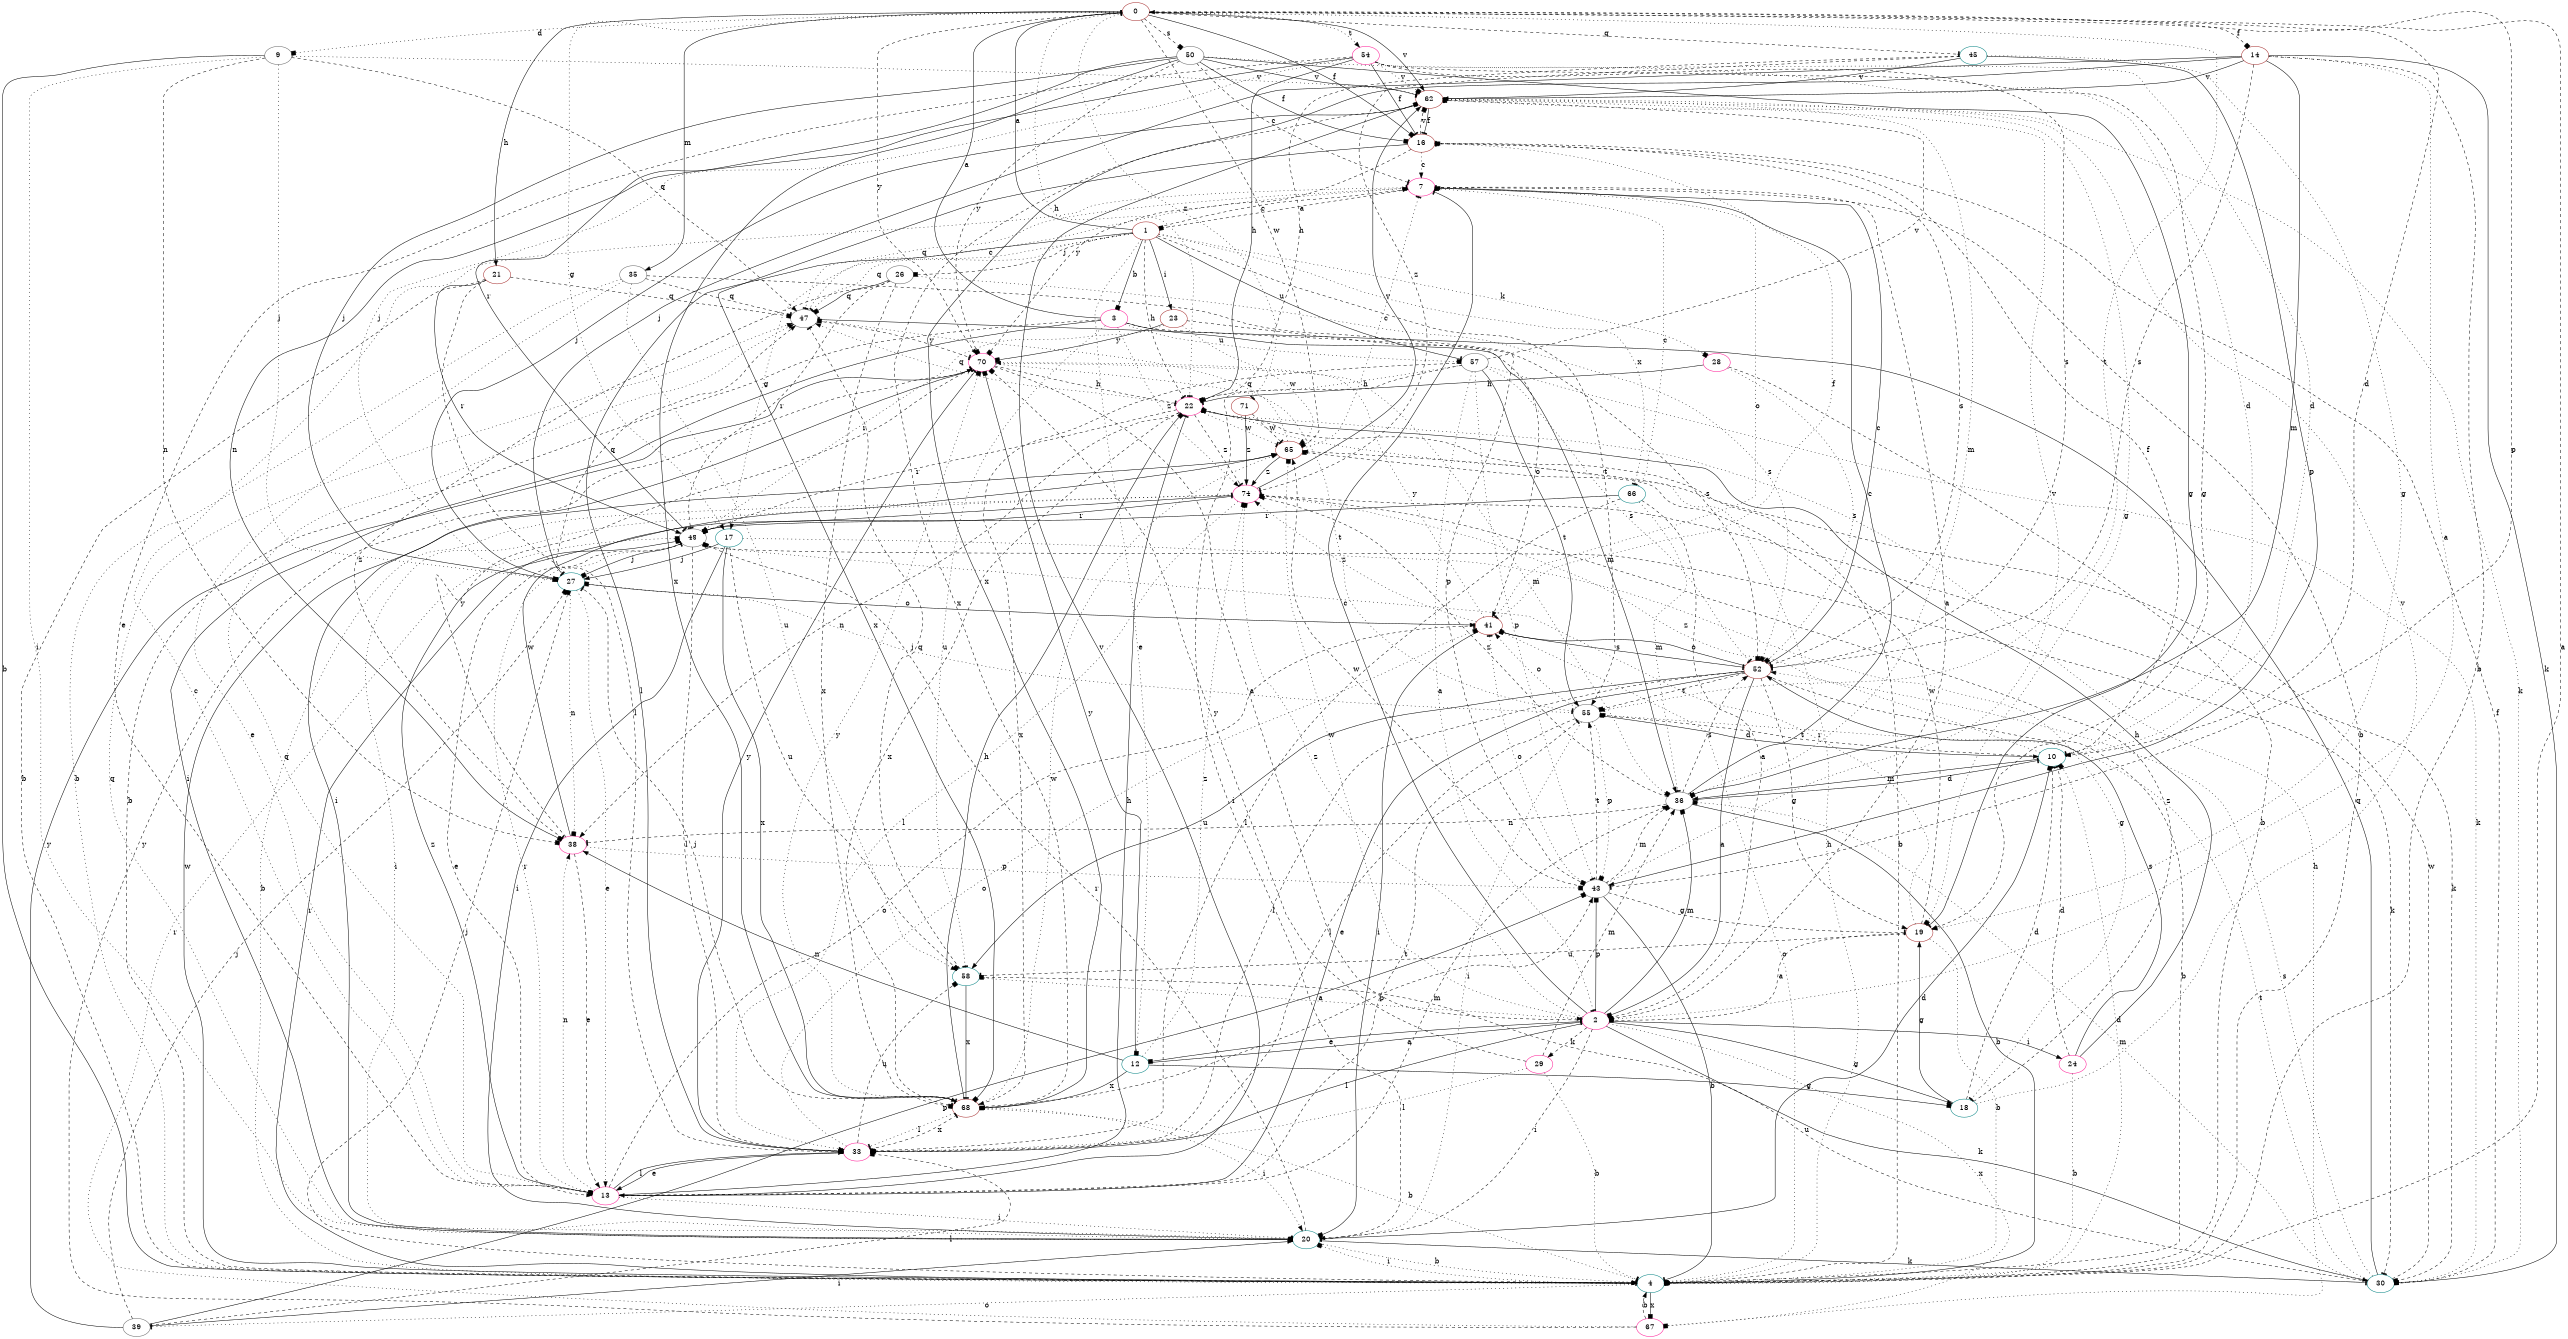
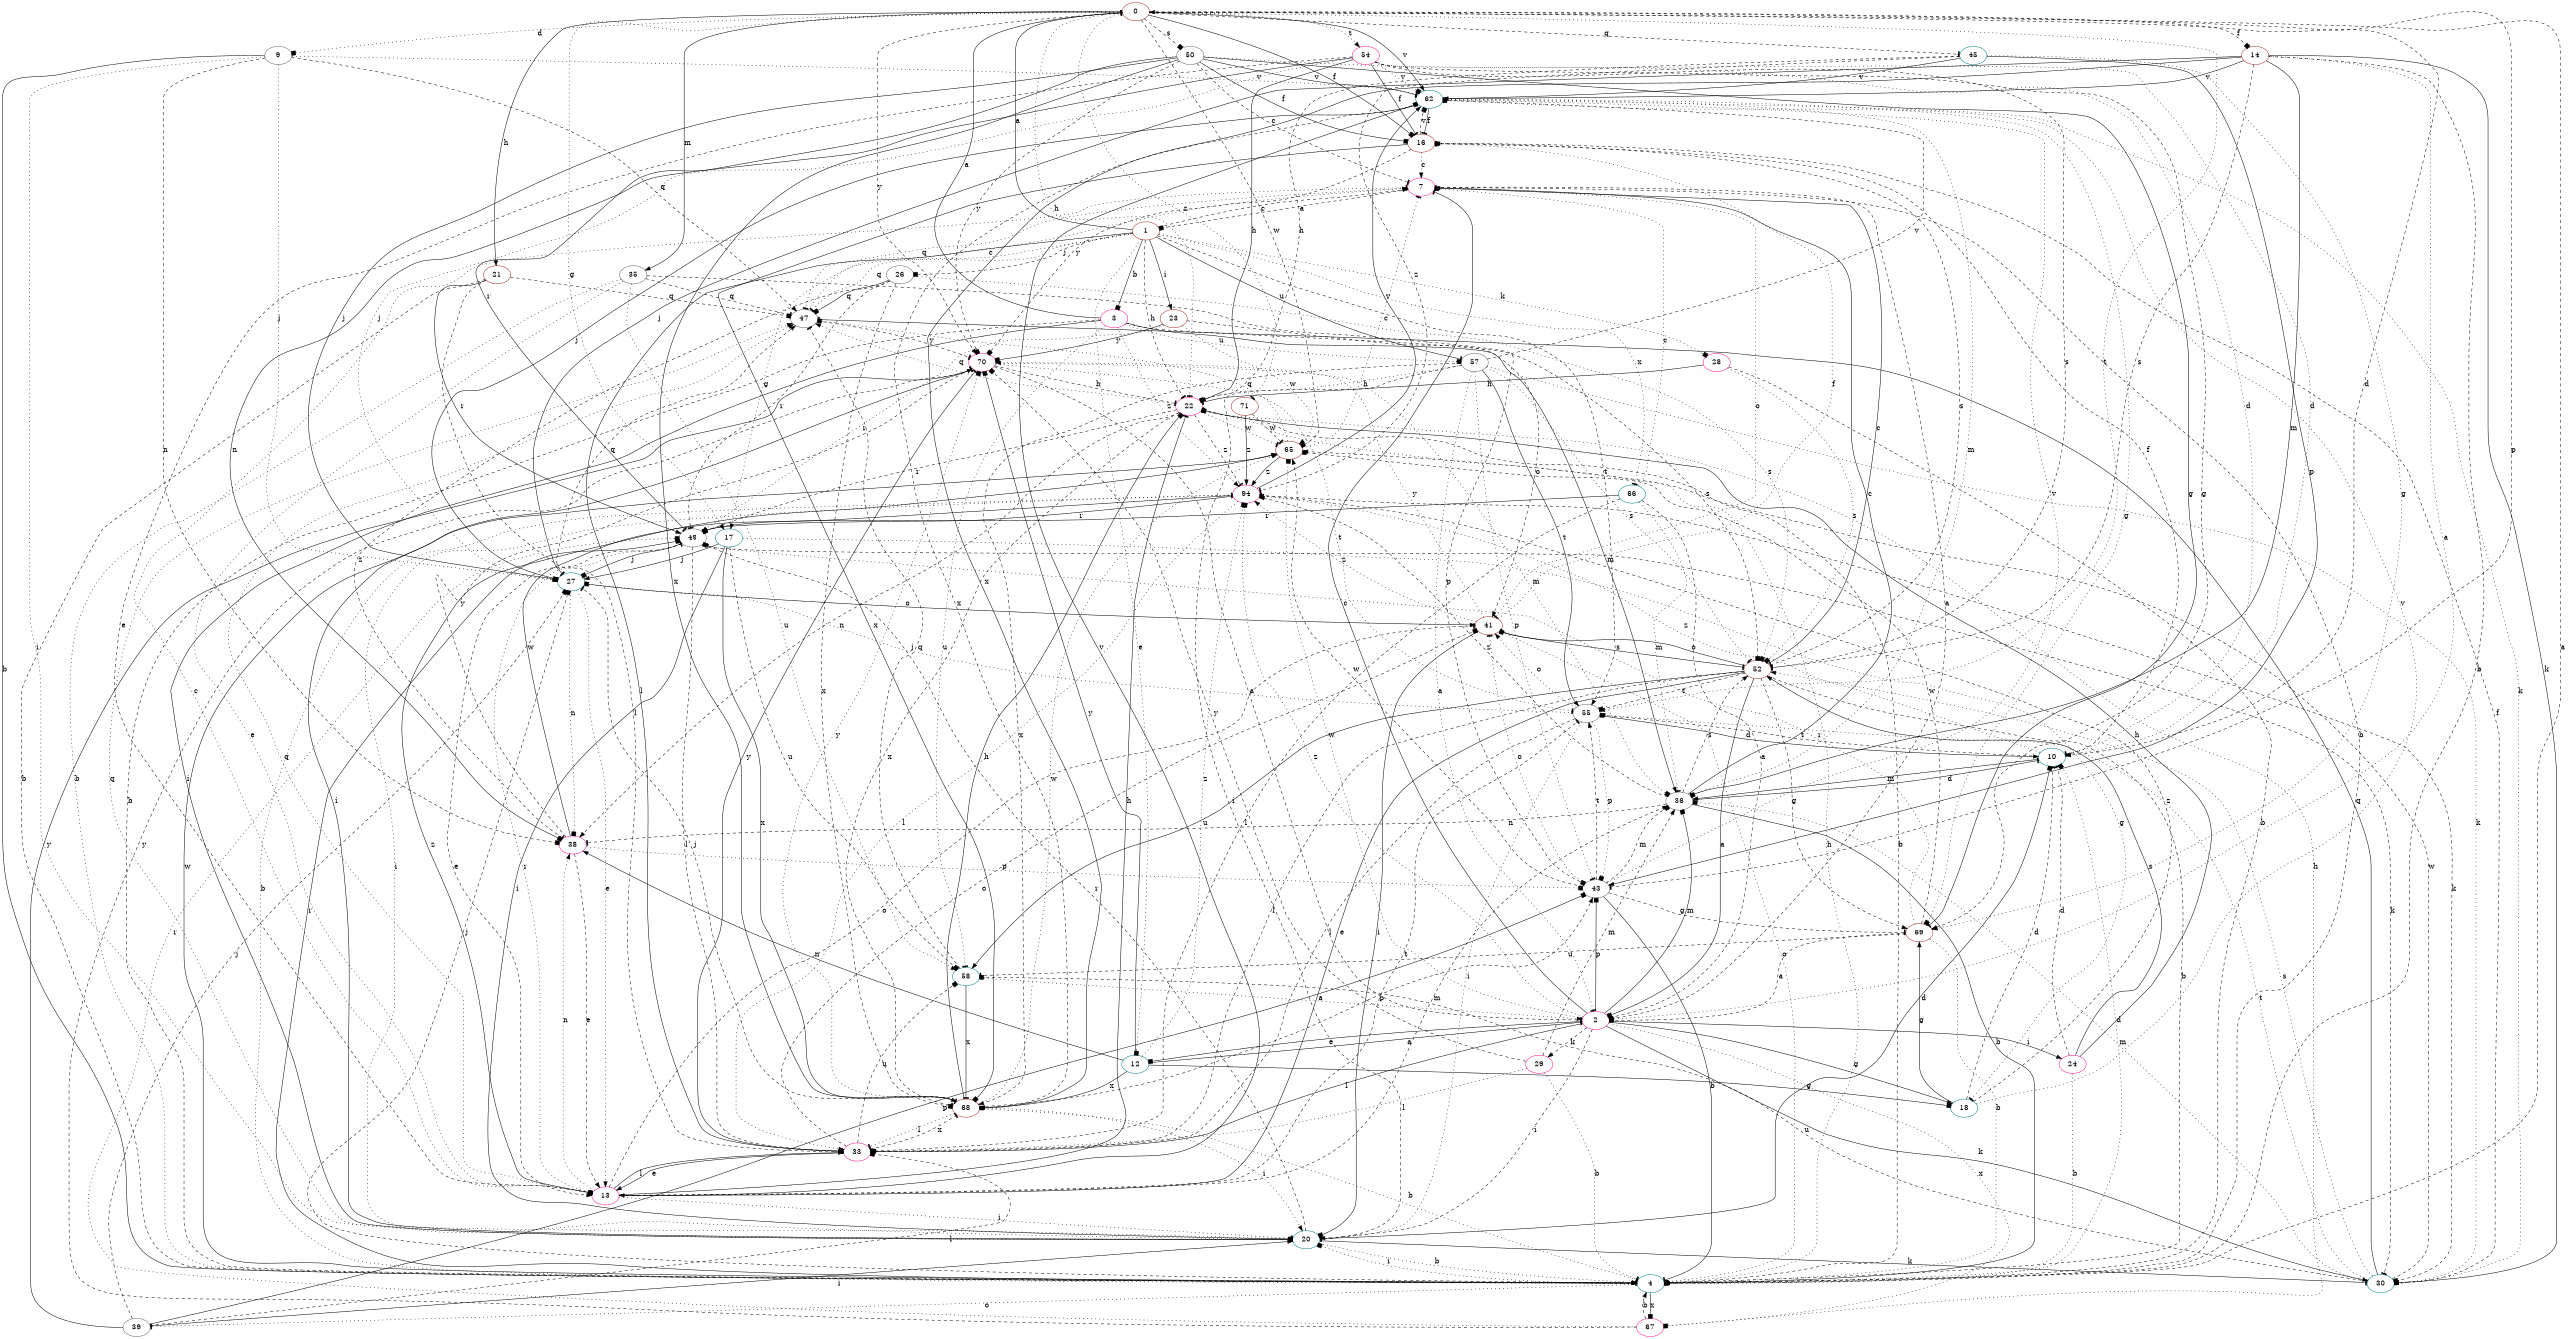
(1429, 99) -> (1429, 99)
(1246, 494) -> (1246, 494)
(1032, 848) -> (1032, 848)
(1919, 933) -> (1919, 933)
